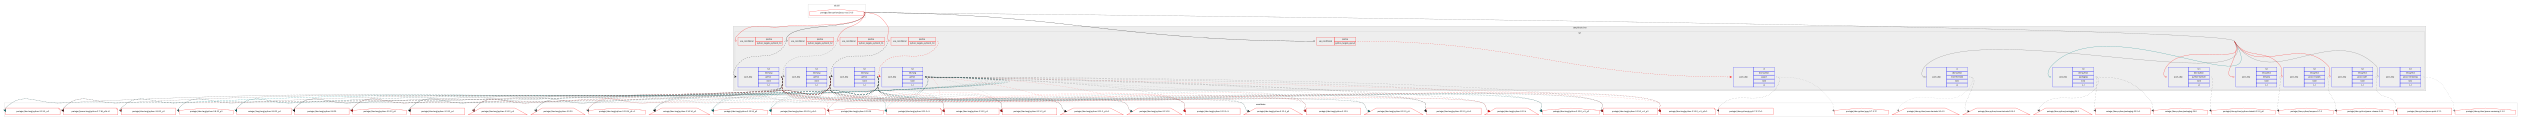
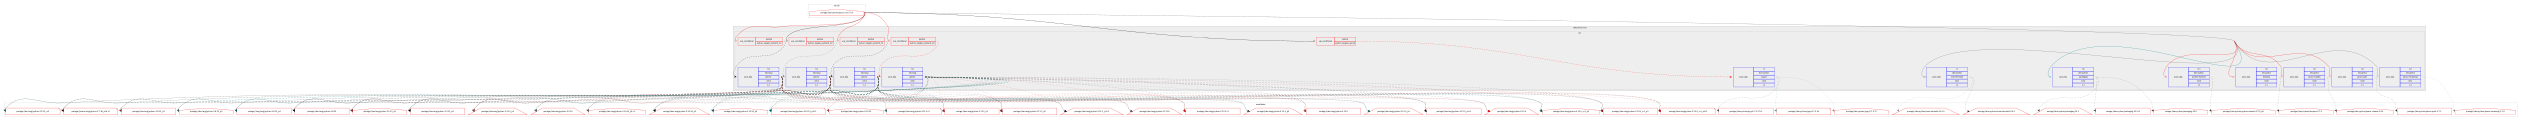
none -> (1804, 111)
